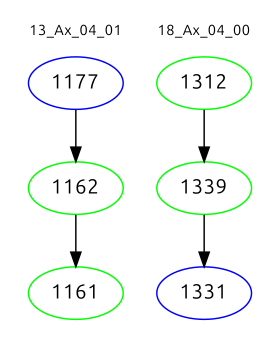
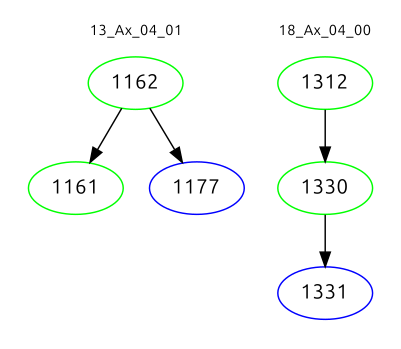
(76, 128) -> (162, 129)
(204, 188) -> (325, 188)
